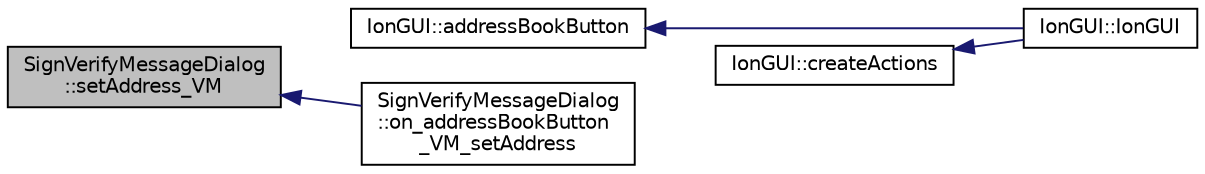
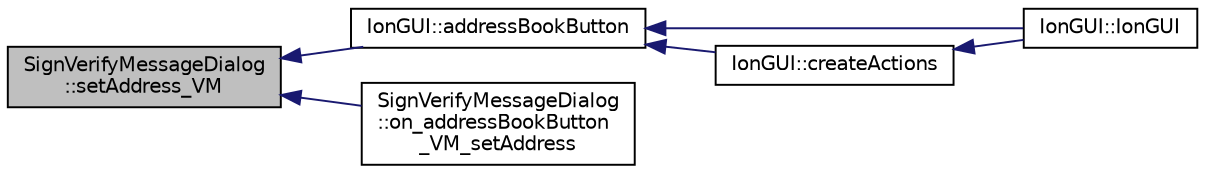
none -> (691, 49)
none -> (332, 51)
